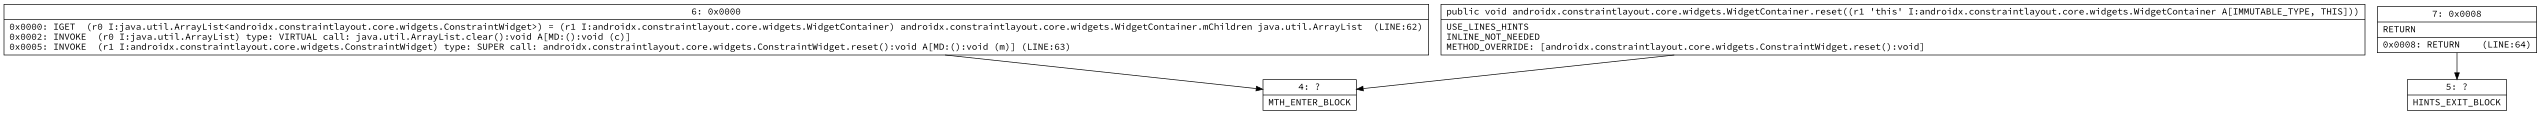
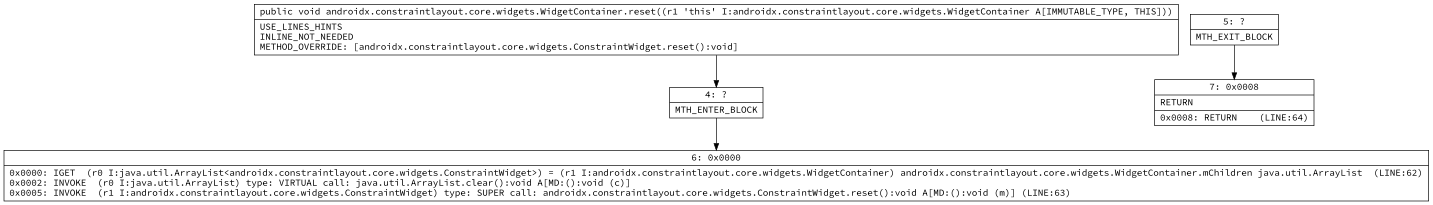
(2457, 63) -> (1234, 59)
(1101, 72) -> (716, 131)
(2457, 102) -> (1234, 37)
